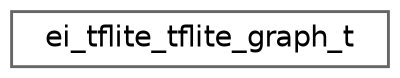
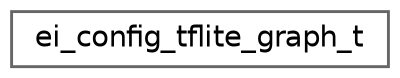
(200, 39) -> (200, 39)
